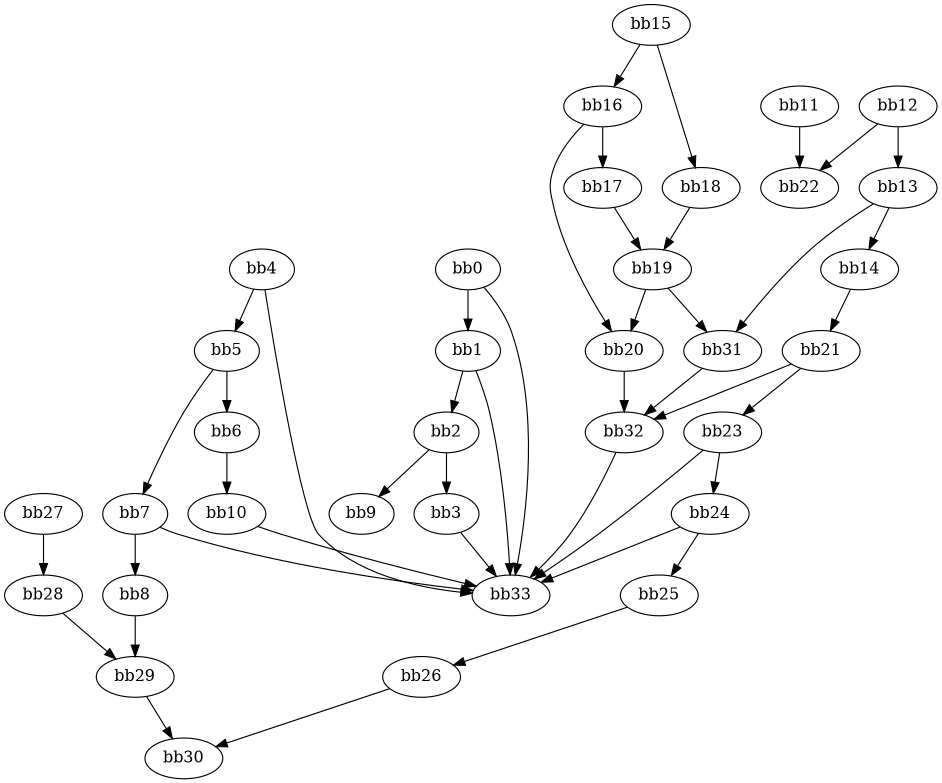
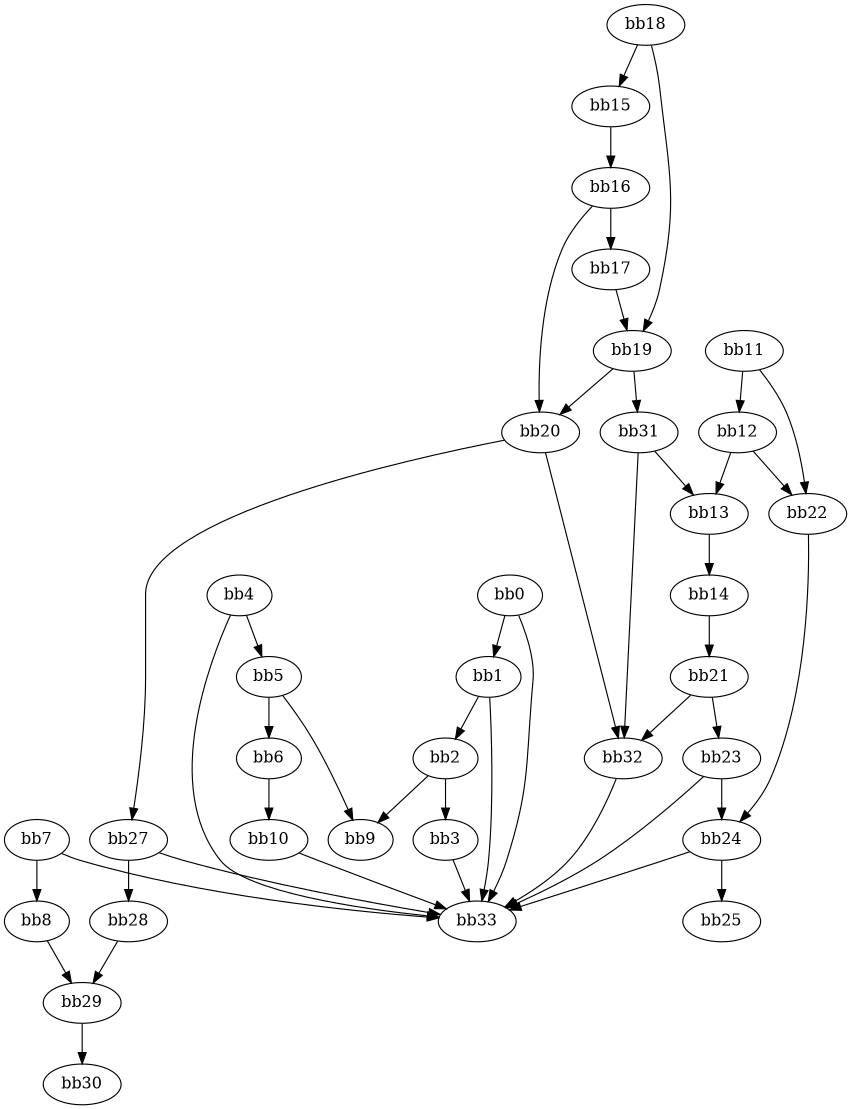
(675, 101) -> (631, 60)
(803, 257) -> (670, 469)
none -> (741, 386)
(177, 425) -> (319, 751)
none -> (209, 529)
(422, 677) -> none
none -> (798, 679)
none -> (300, 888)
